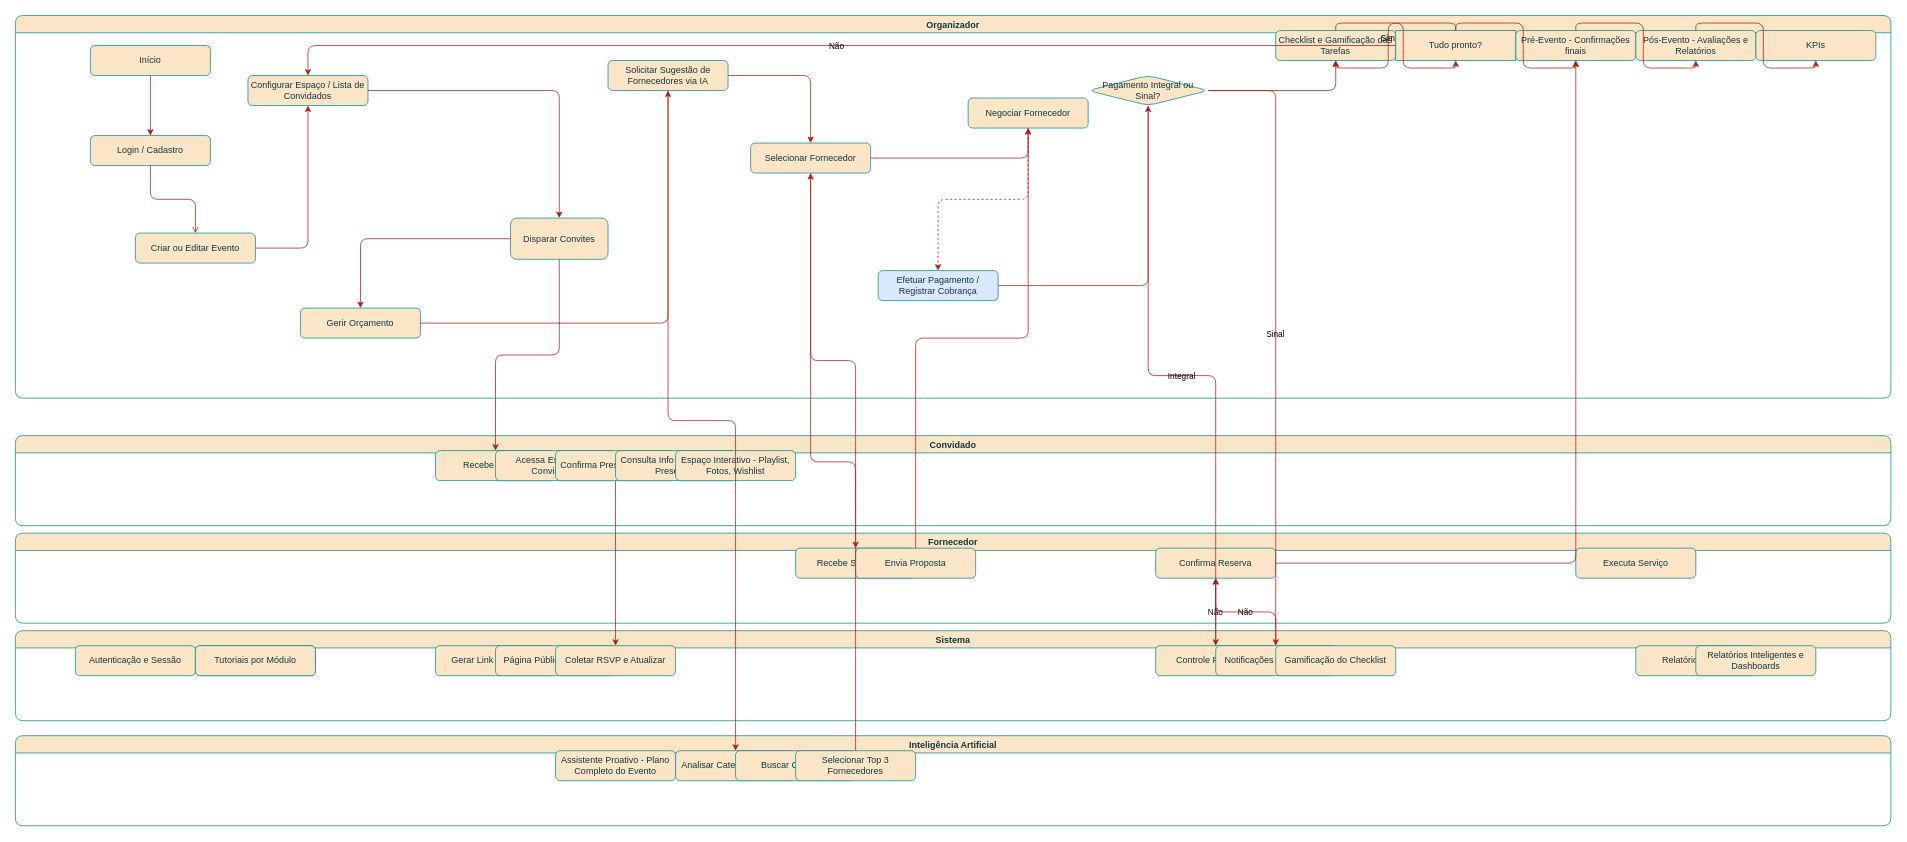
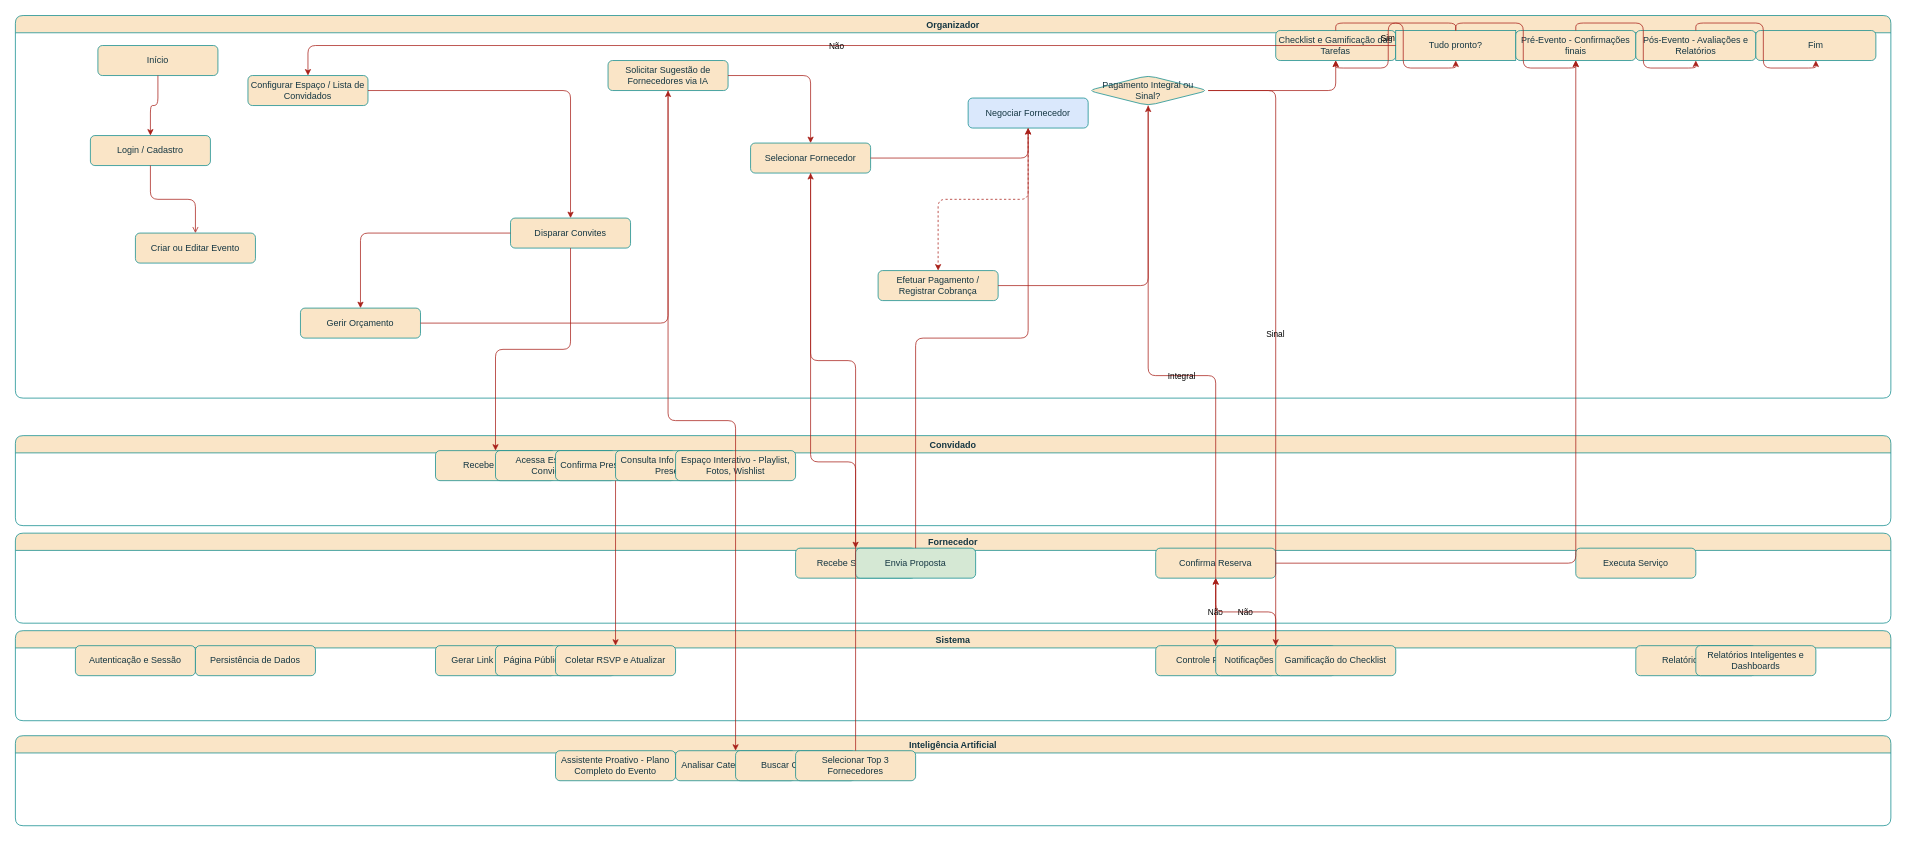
(1815, 45) -> (1815, 45)
(150, 60) -> (158, 60)
(1028, 113) -> (1028, 113)
(559, 239) -> (570, 233)
(306, 246) -> none
(938, 285) -> (938, 285)
(915, 563) -> (915, 563)
(255, 660) -> none
